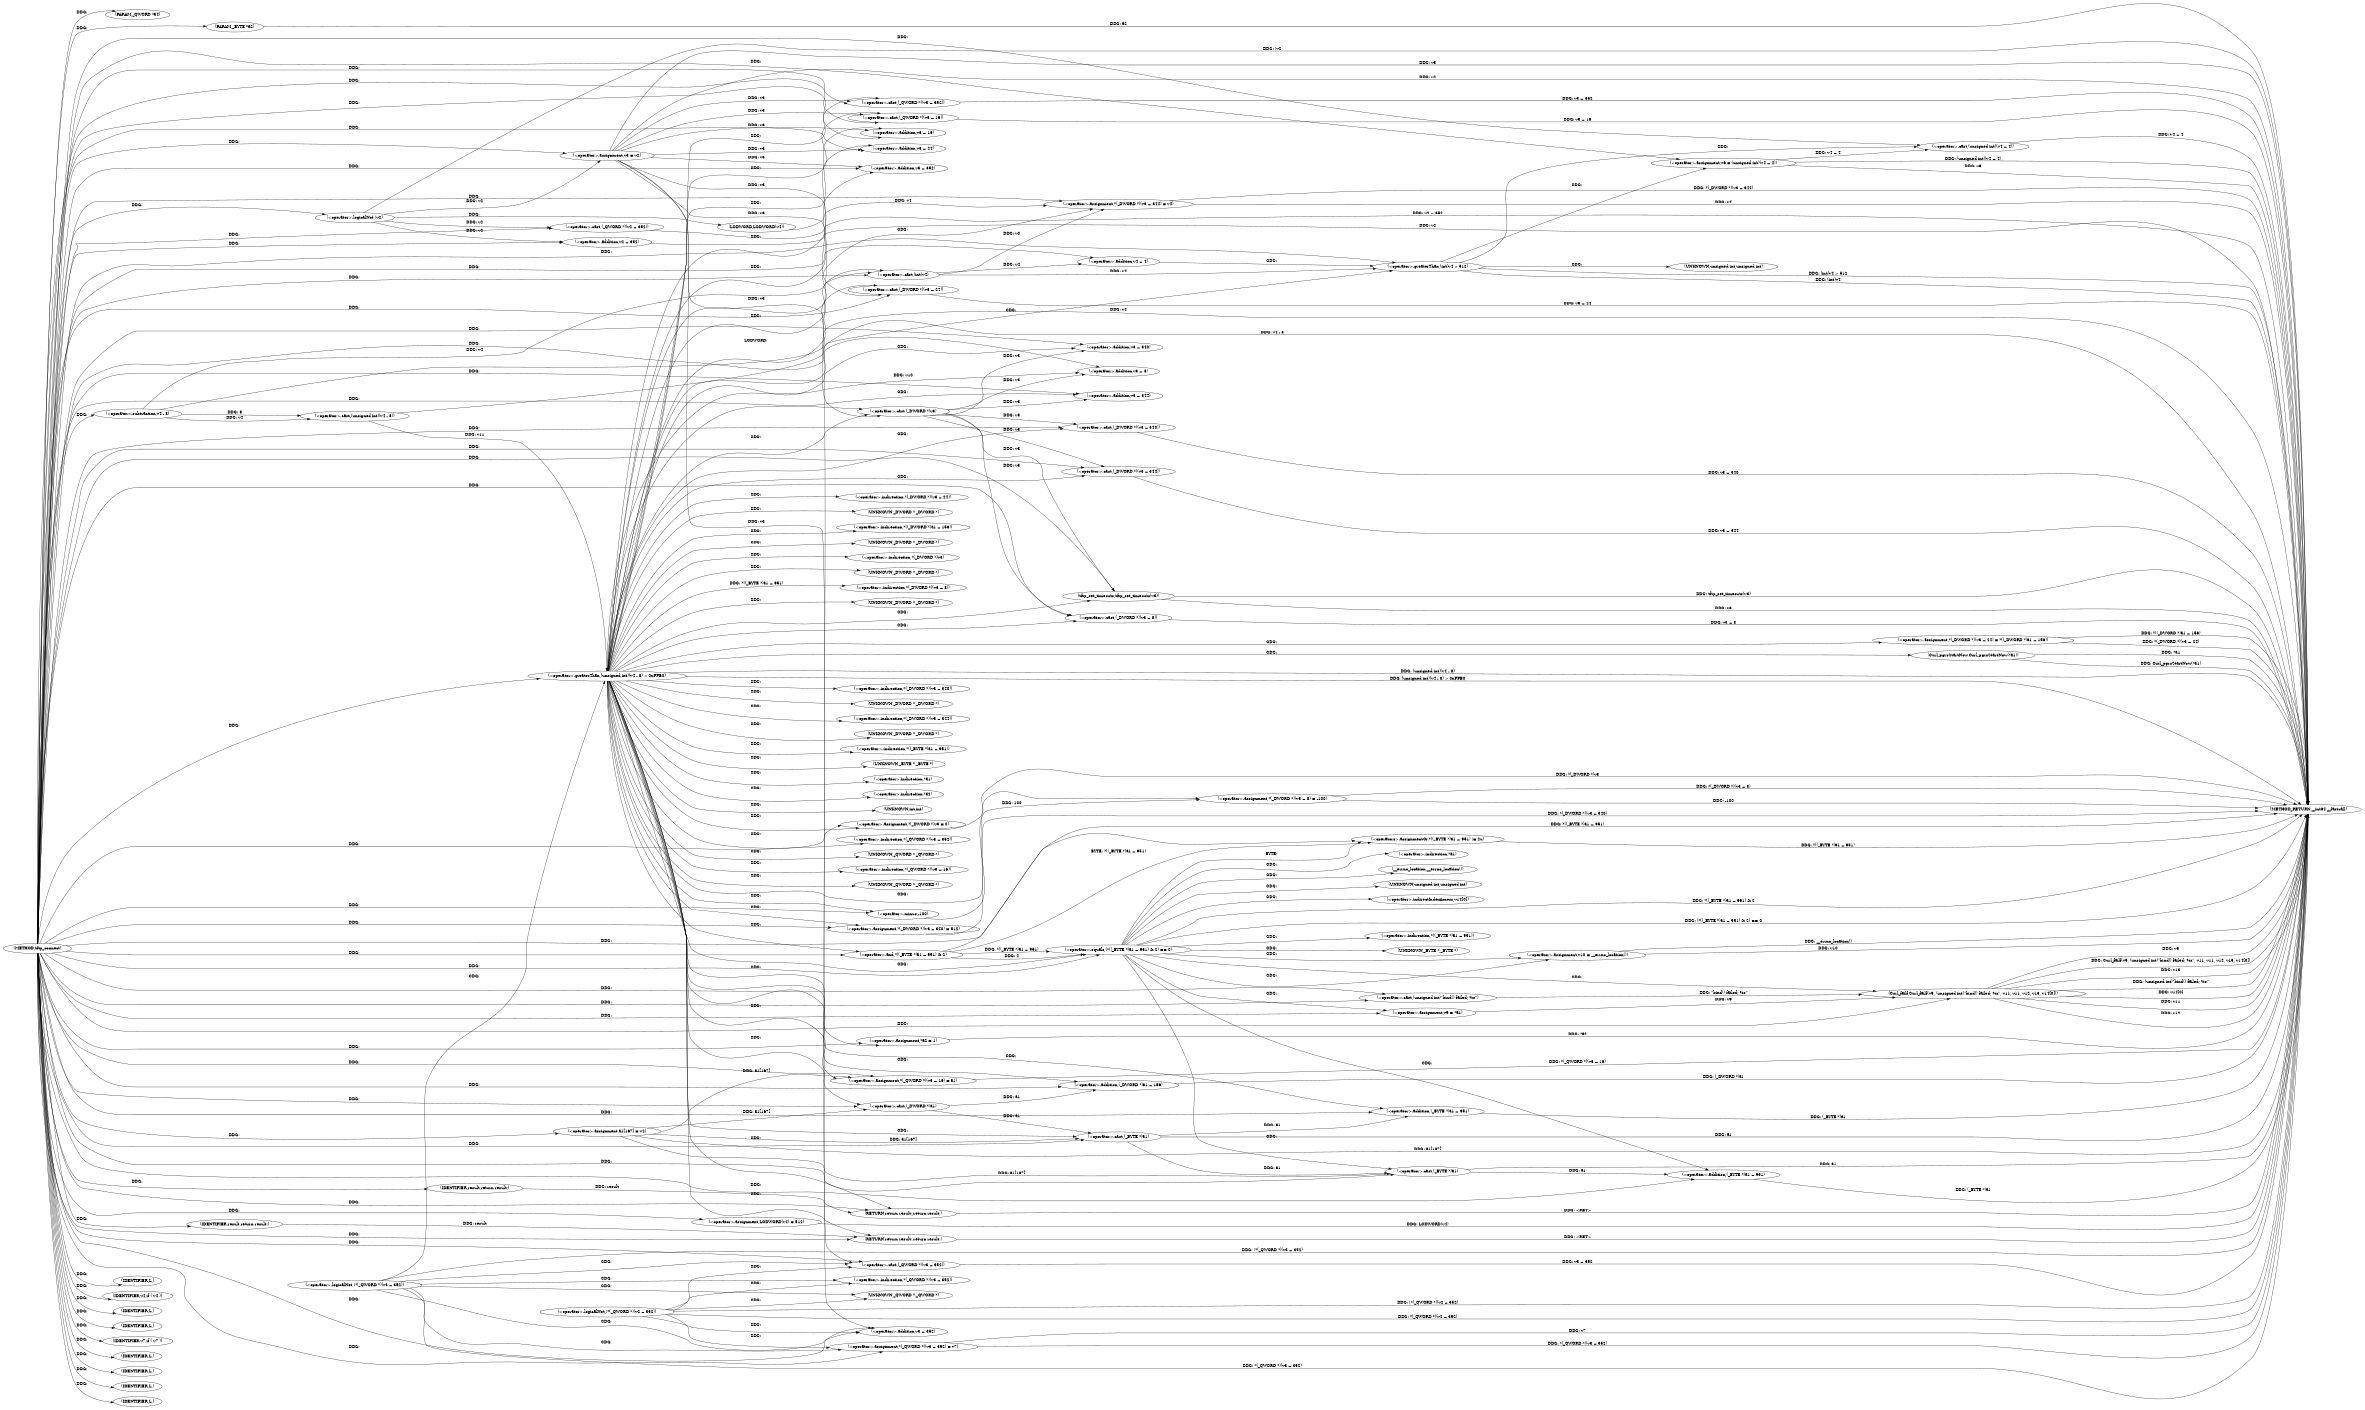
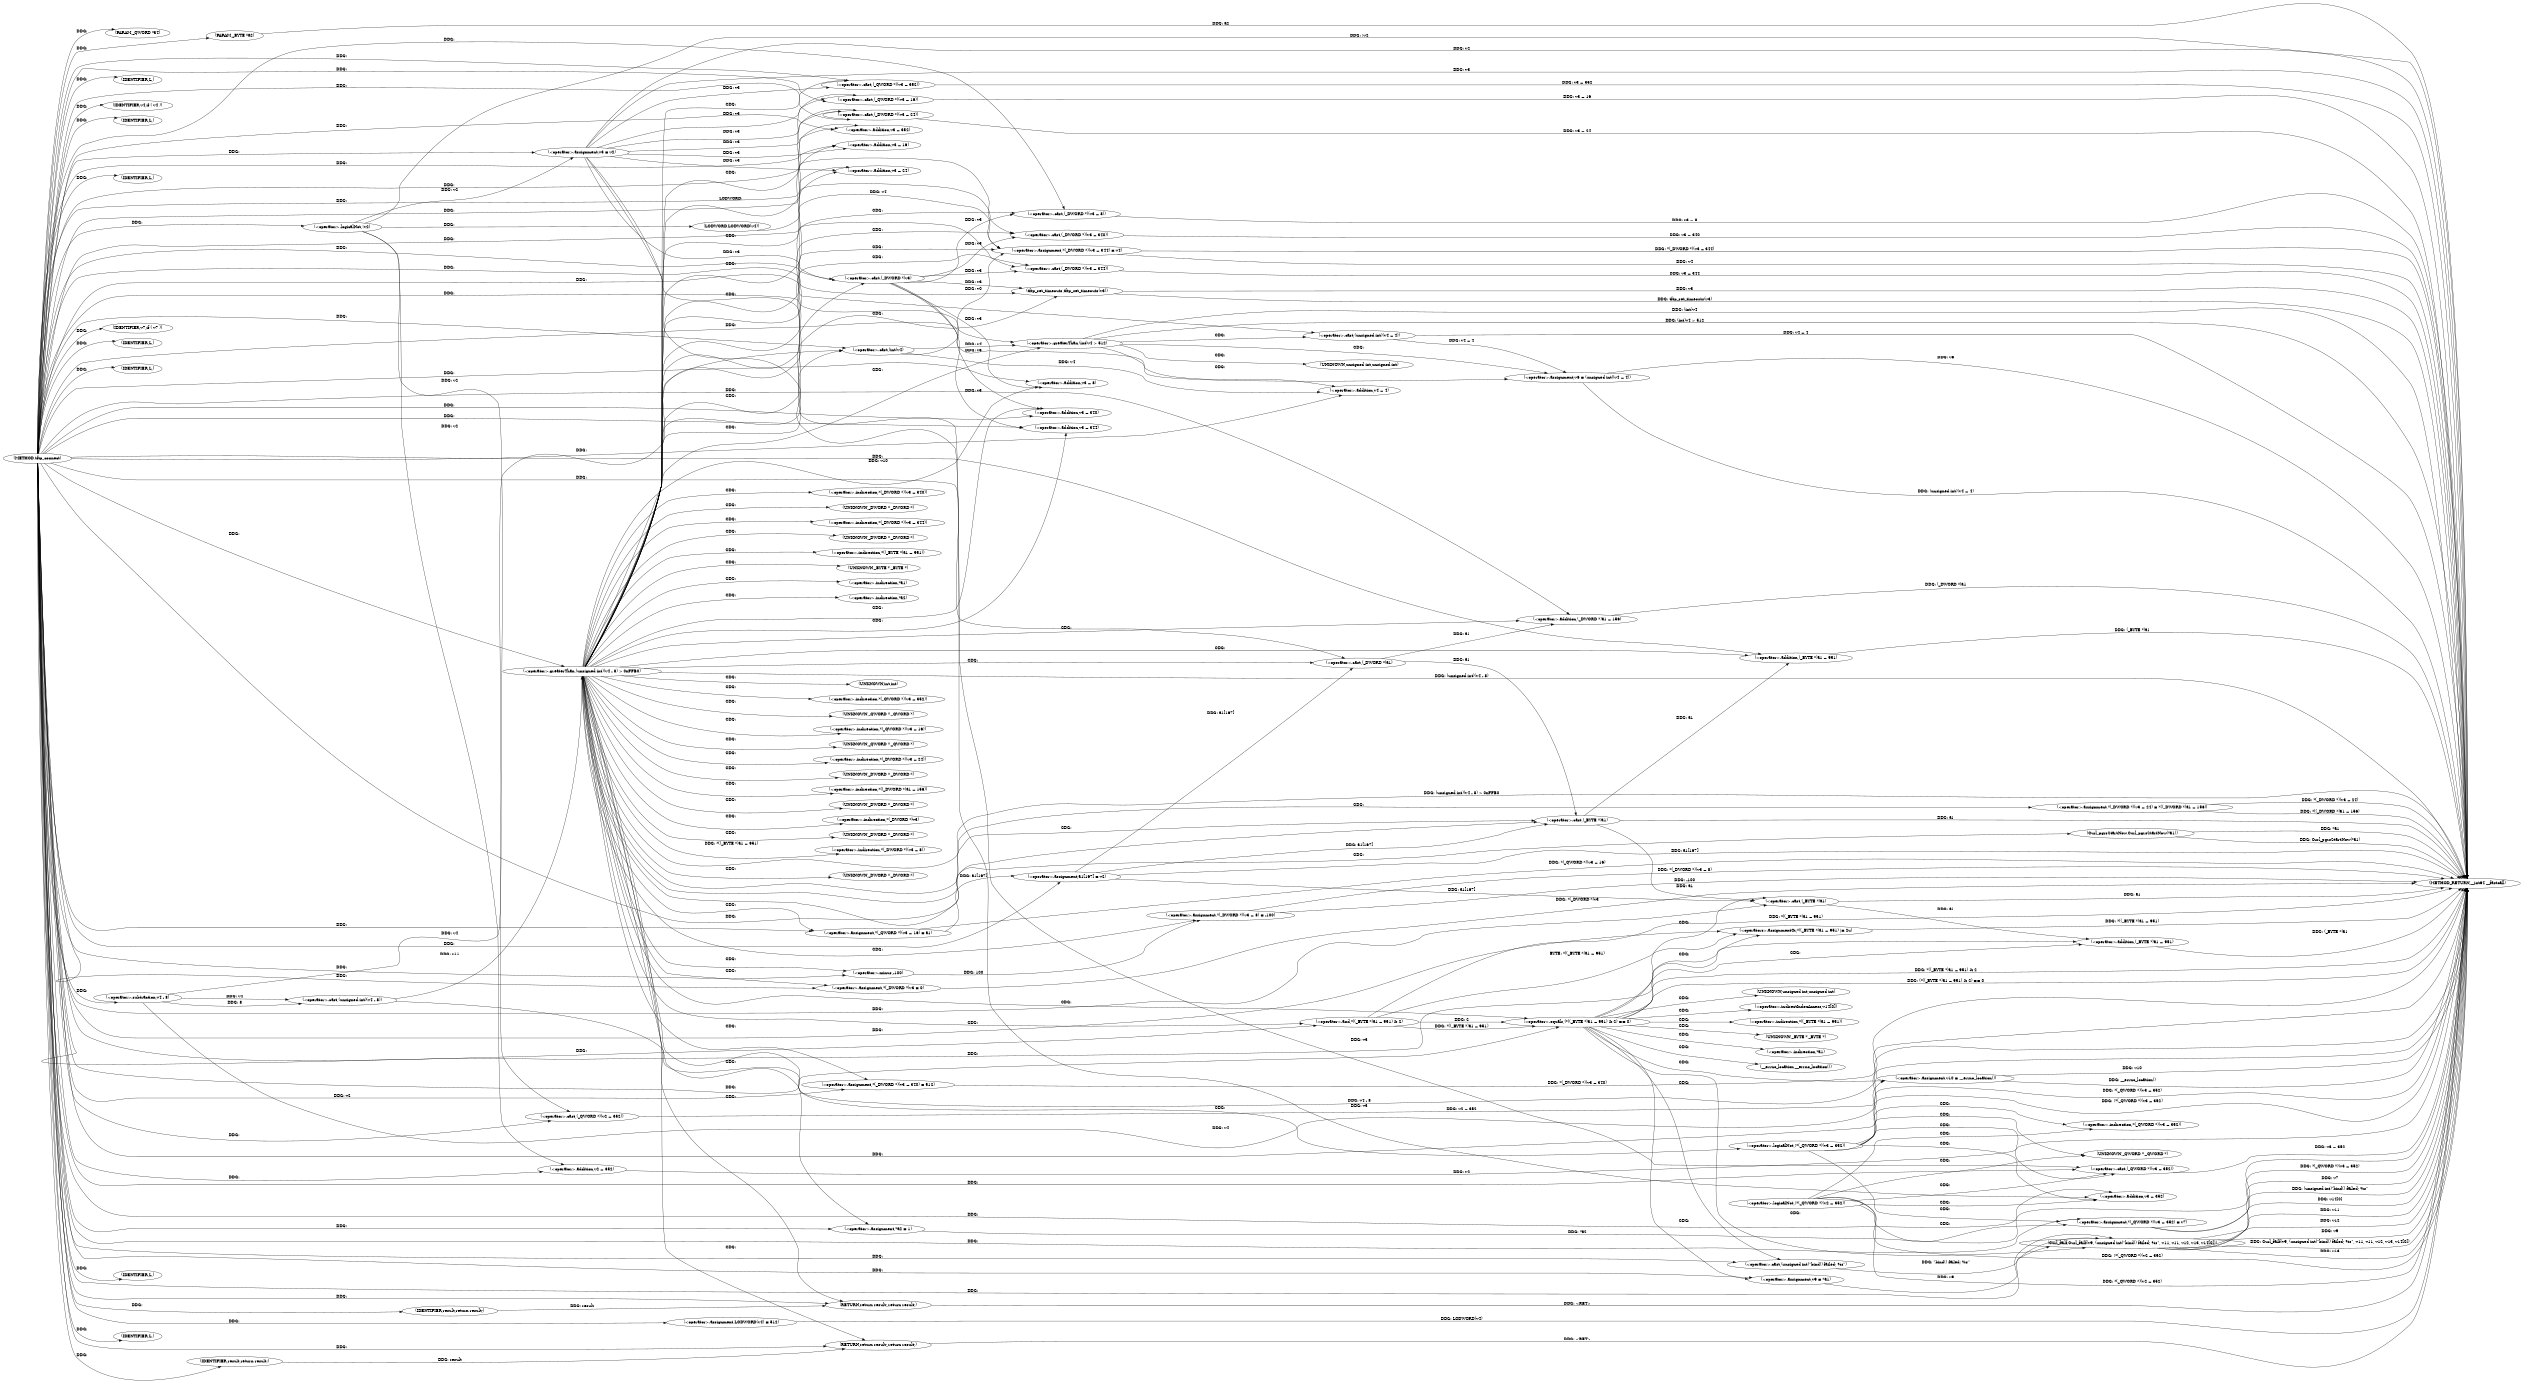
(1851, 155) -> (1480, 346)
(1265, 264) -> (1165, 375)
(1272, 854) -> (1685, 954)
(355, 923) -> (342, 1096)
(495, 1015) -> (1000, 1110)
(757, 1080) -> (960, 886)
